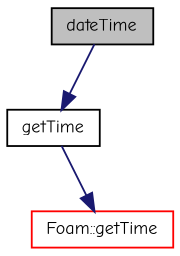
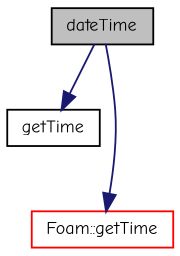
(74, 171) -> (116, 118)
